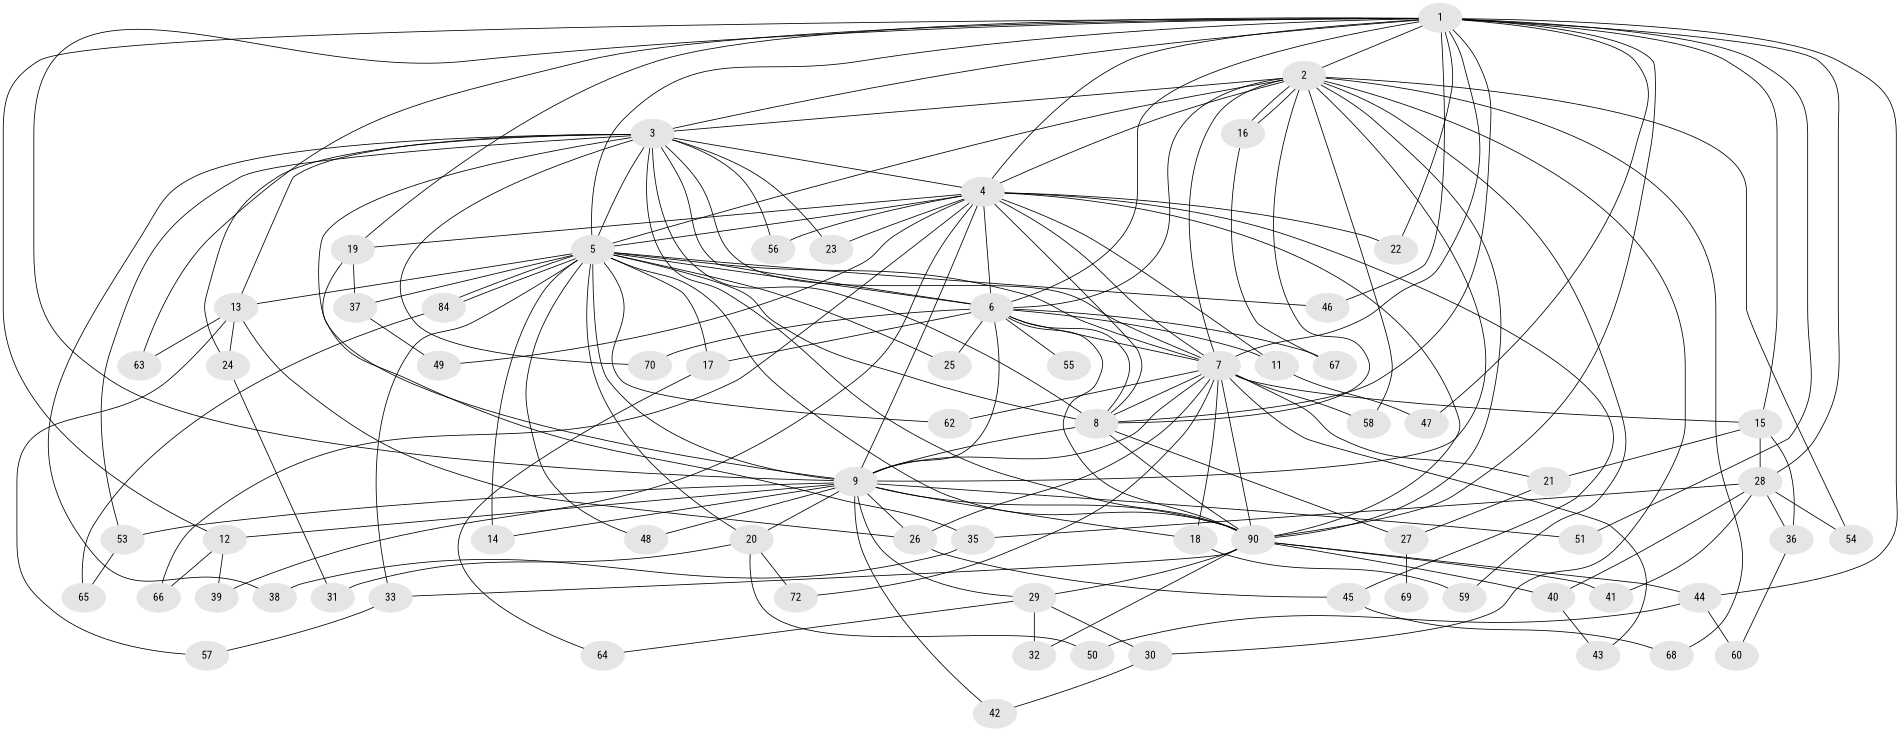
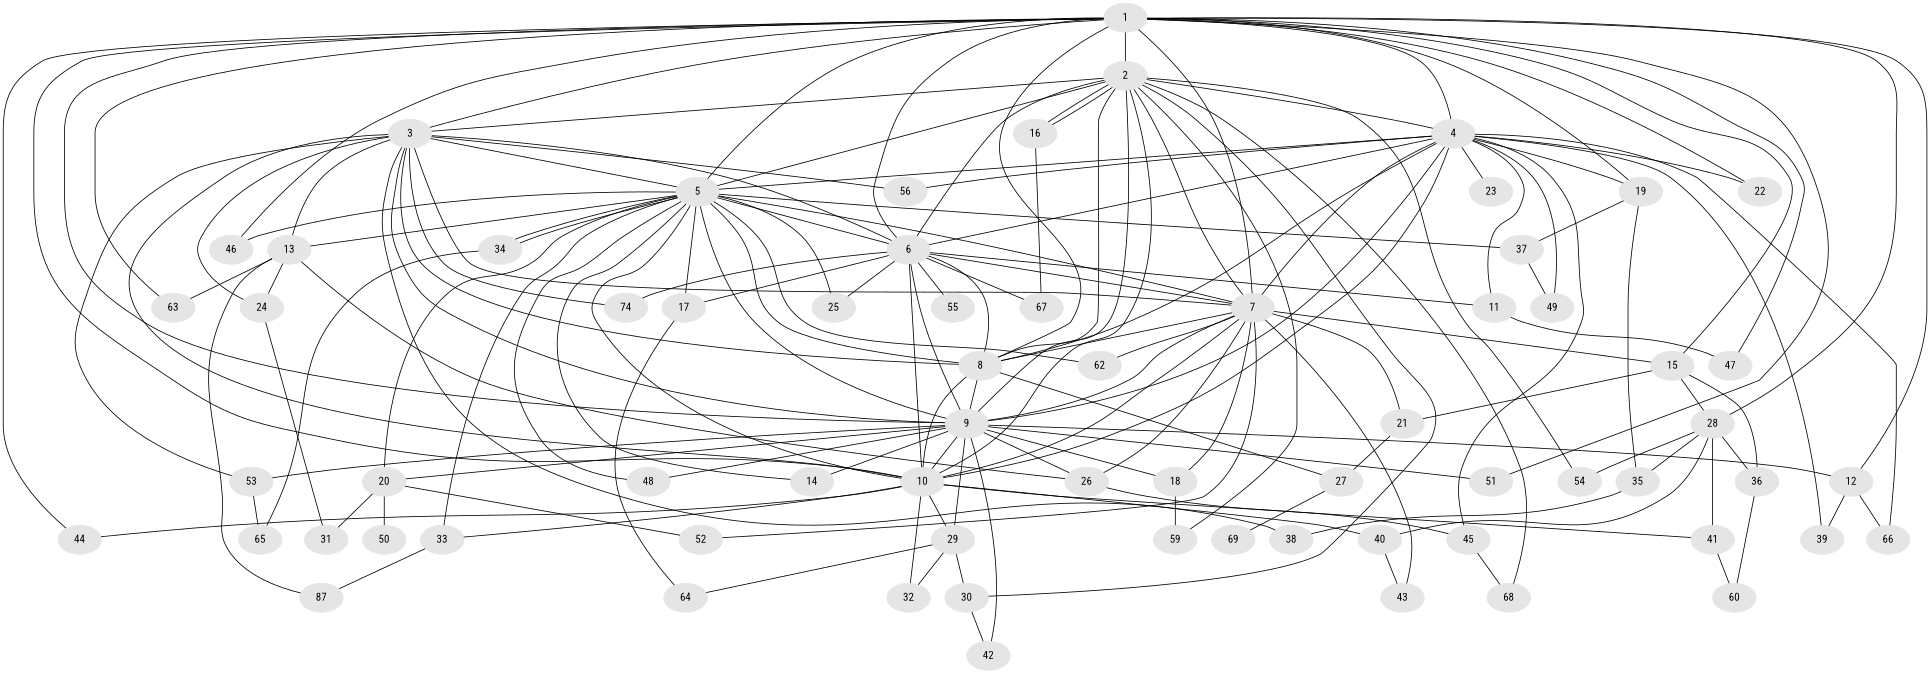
(818, 163) -> none
(756, 174) -> none
(444, 308) -> (500, 250)
(650, 366) -> (626, 308)
(1369, 424) -> none
(1253, 540) -> (922, 482)
(796, 598) -> (701, 540)
(1379, 618) -> none
(1715, 622) -> (1723, 569)
(207, 656) -> (321, 598)
